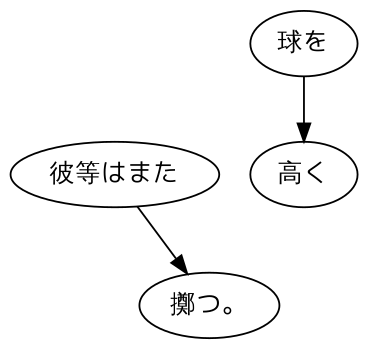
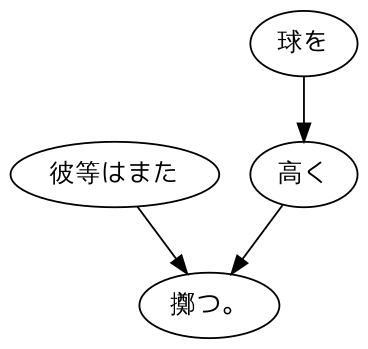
none -> (263, 232)
